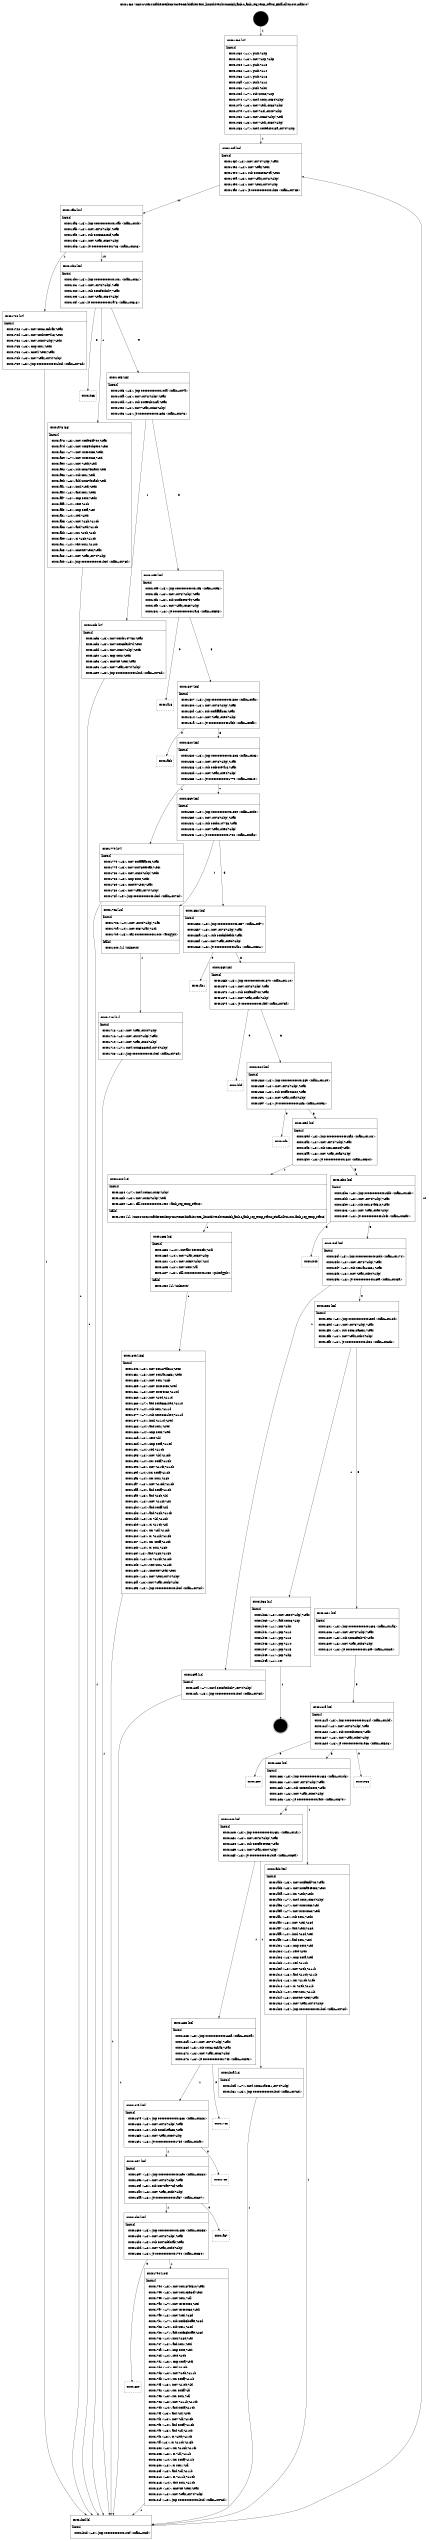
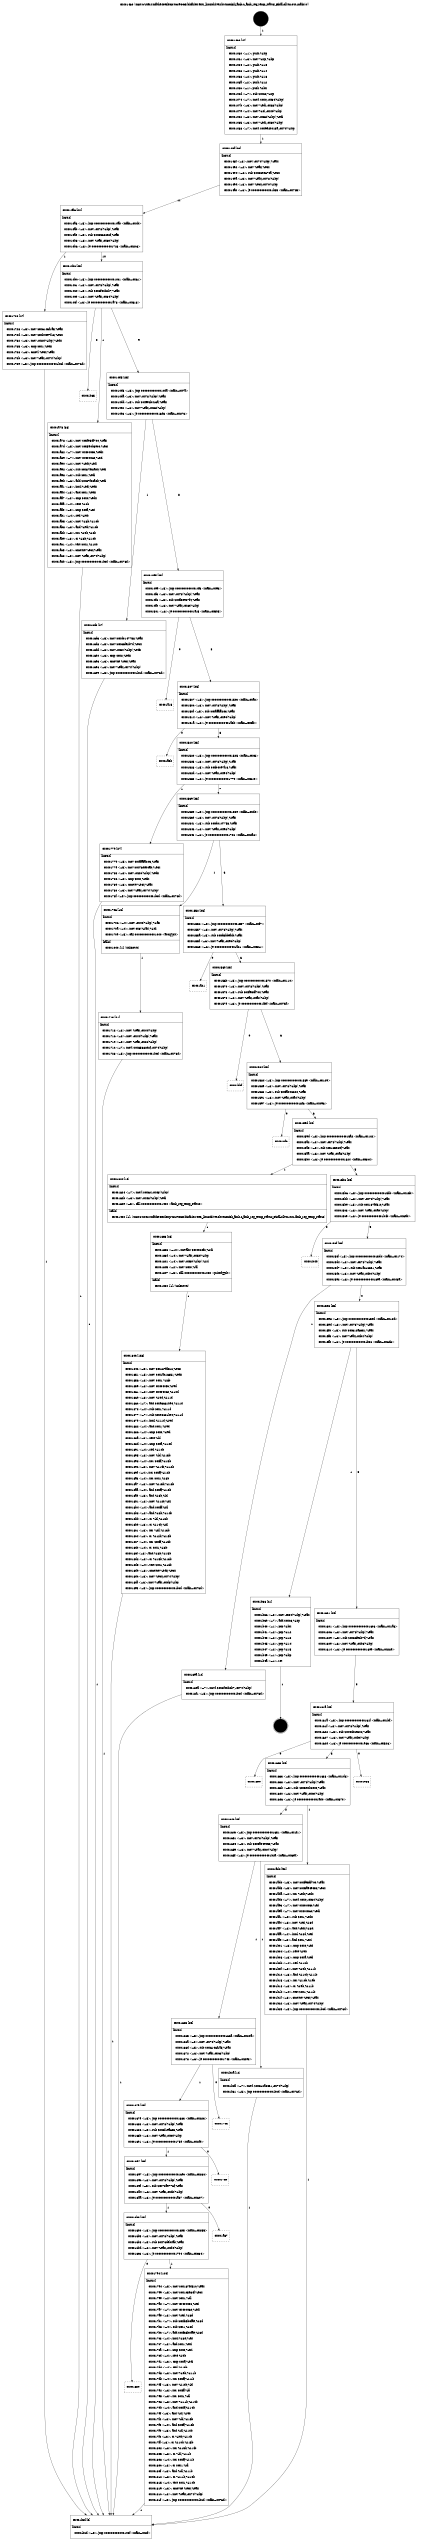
(422, 1409) -> none
